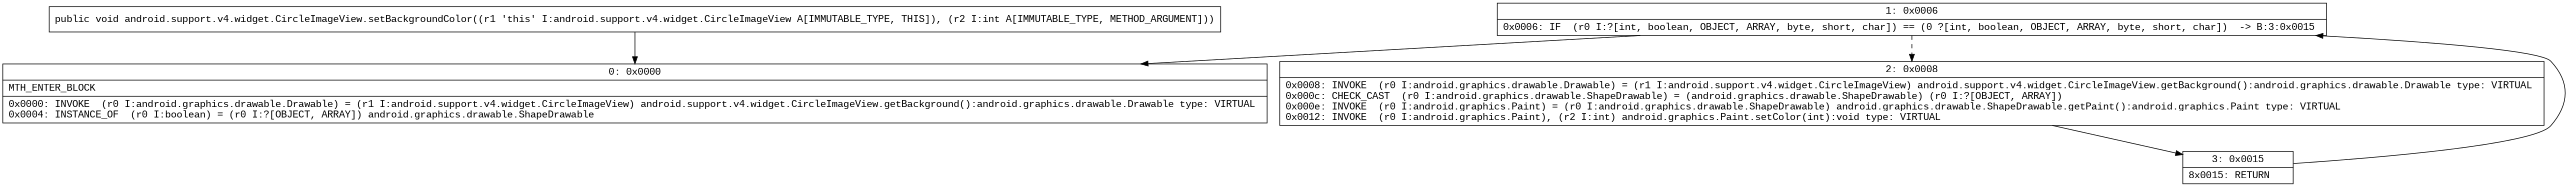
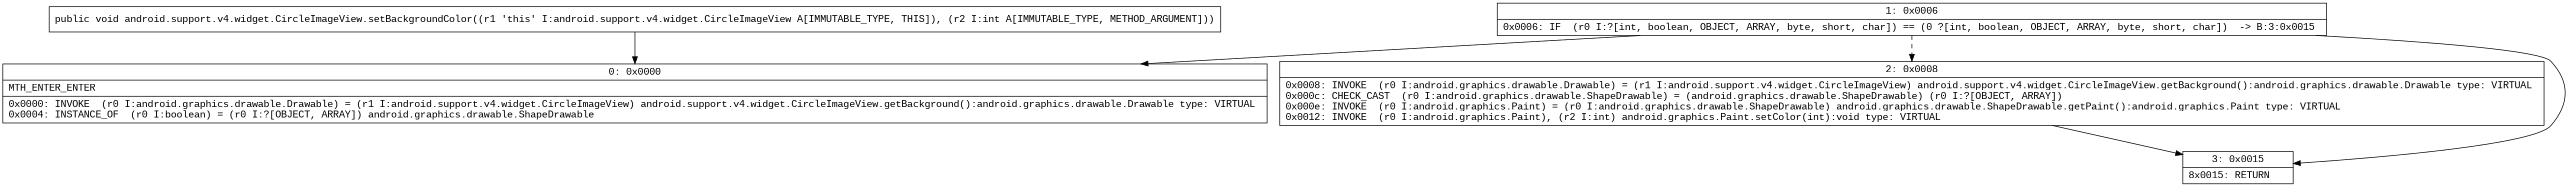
(52, 88) -> (52, 88)
(2562, 109) -> (2564, 102)
